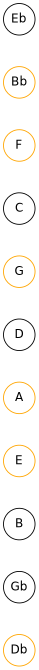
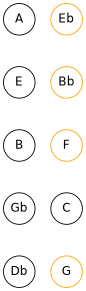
(19, 19) -> (67, 19)
(19, 335) -> none
(19, 398) -> (19, 19)
(19, 461) -> (19, 82)
(19, 650) -> (19, 272)
